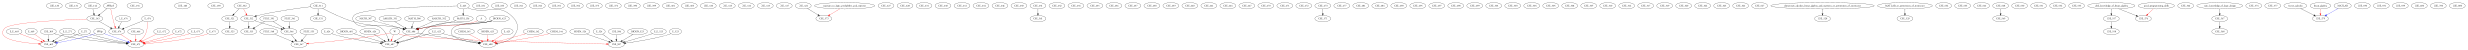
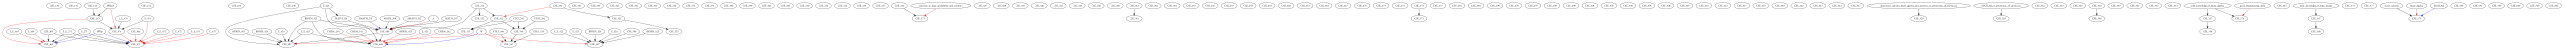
(2001, 11) -> (2097, 11)
(400, 25) -> (374, 25)
none -> (433, 42)
